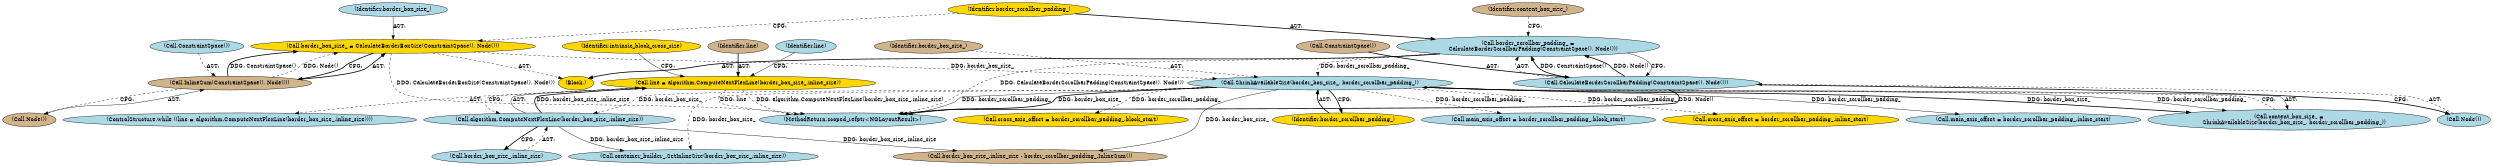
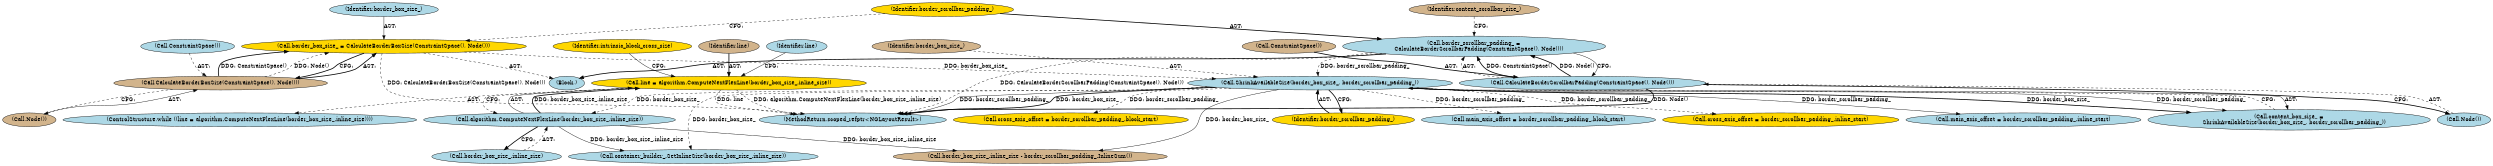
(1528, 10) -> (1474, 10)
(230, 83) -> (221, 83)
(576, 83) -> (567, 83)
